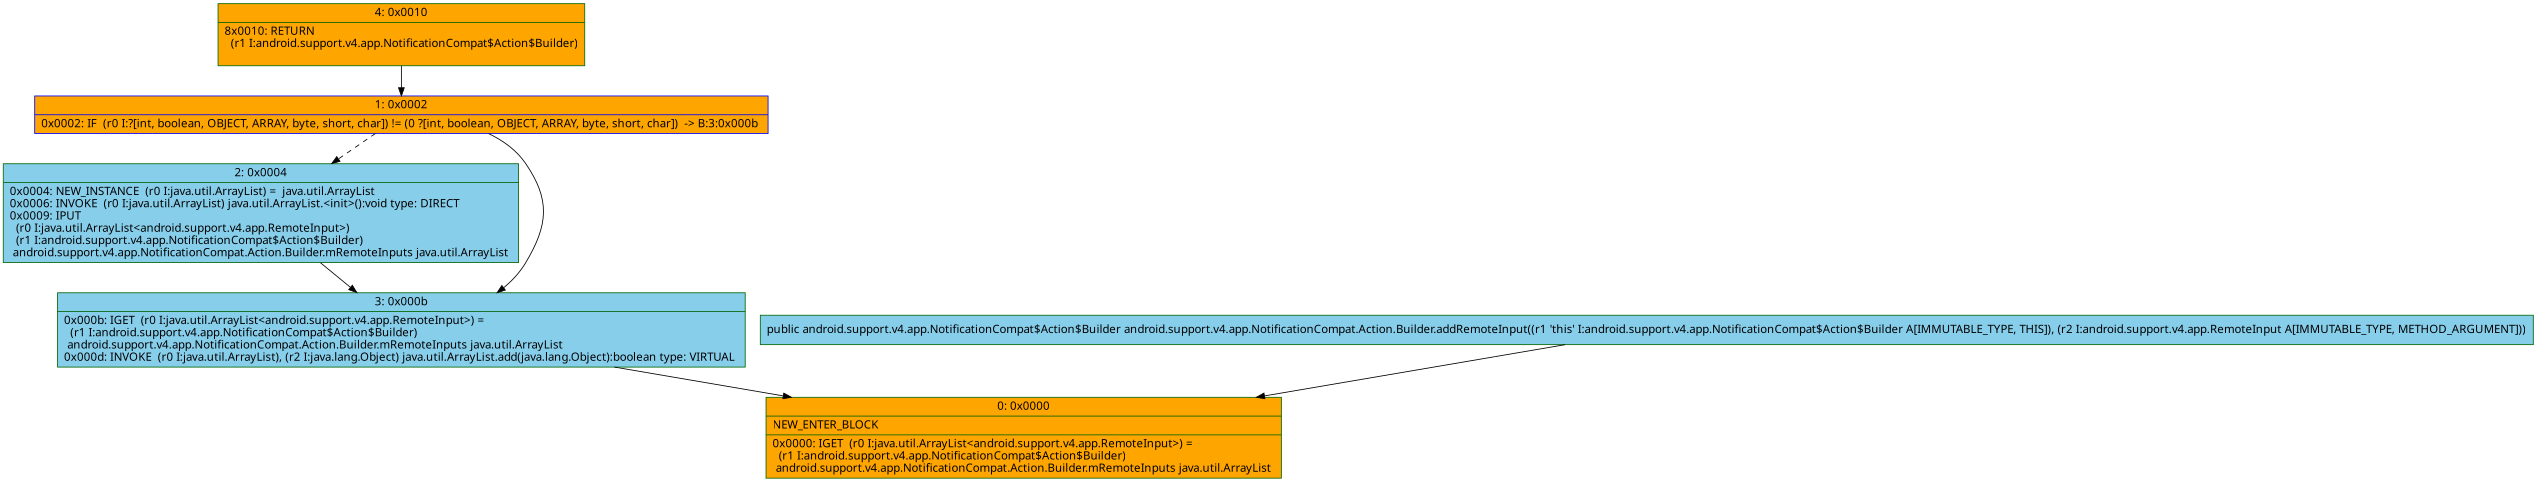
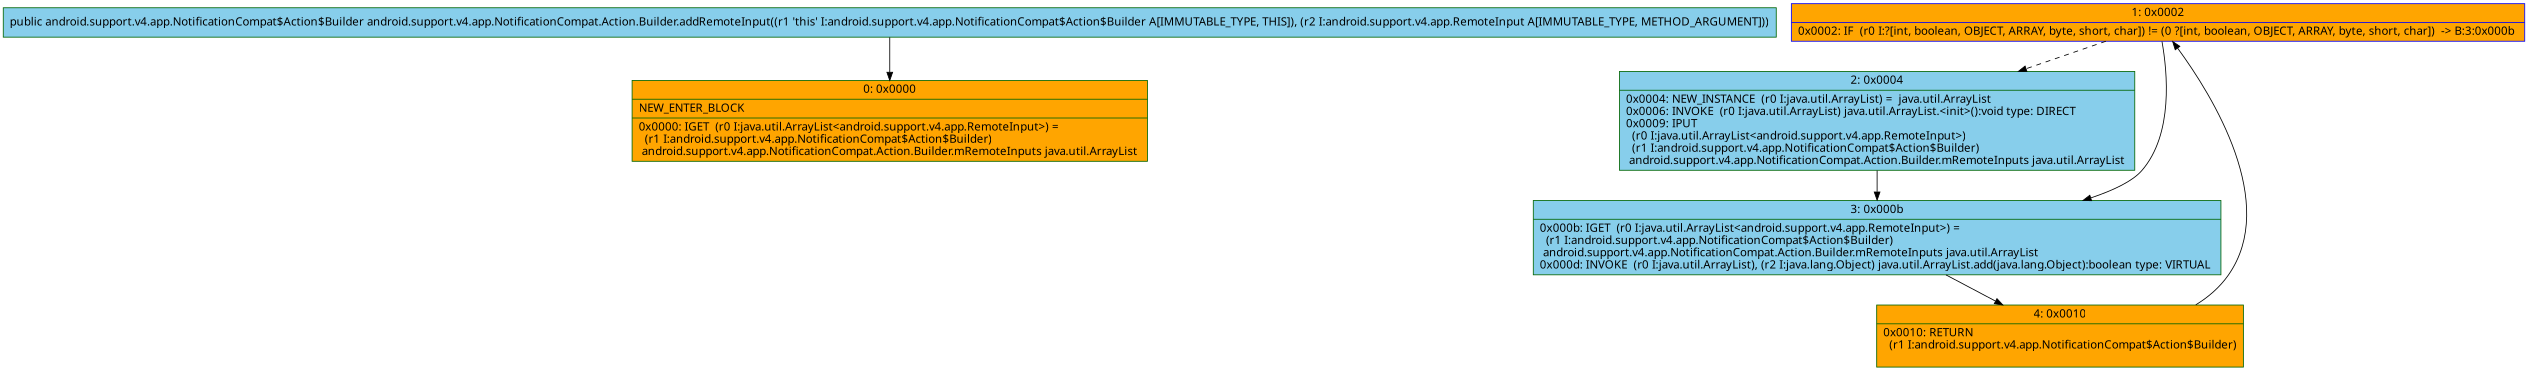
(273, 31) -> (1931, 333)
(699, 381) -> (1971, 288)
